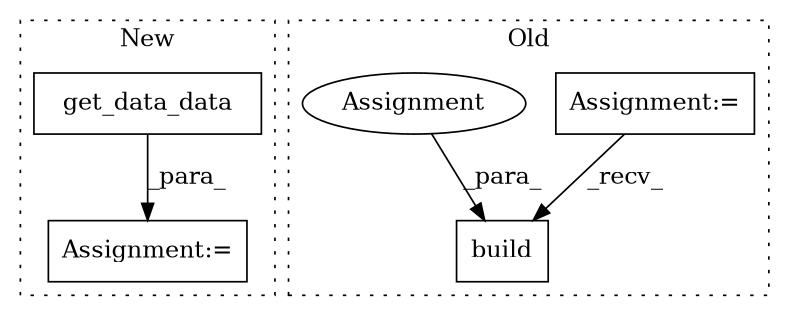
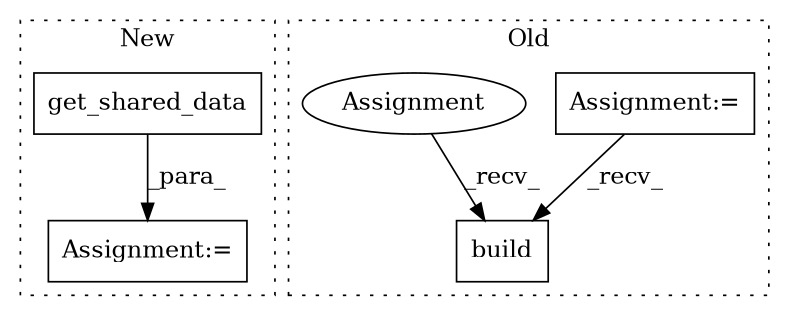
(148, 104) -> (148, 104)
(502, 177) -> (502, 177)
